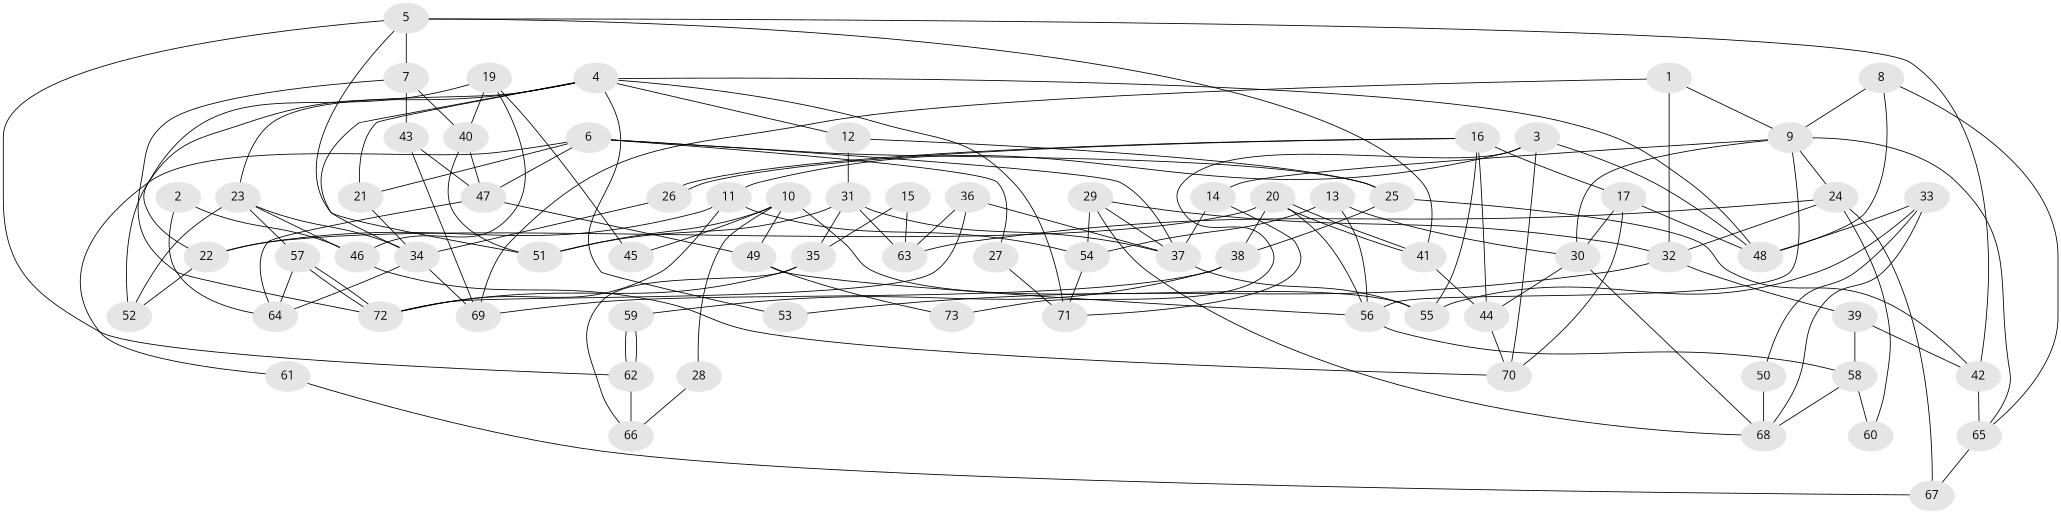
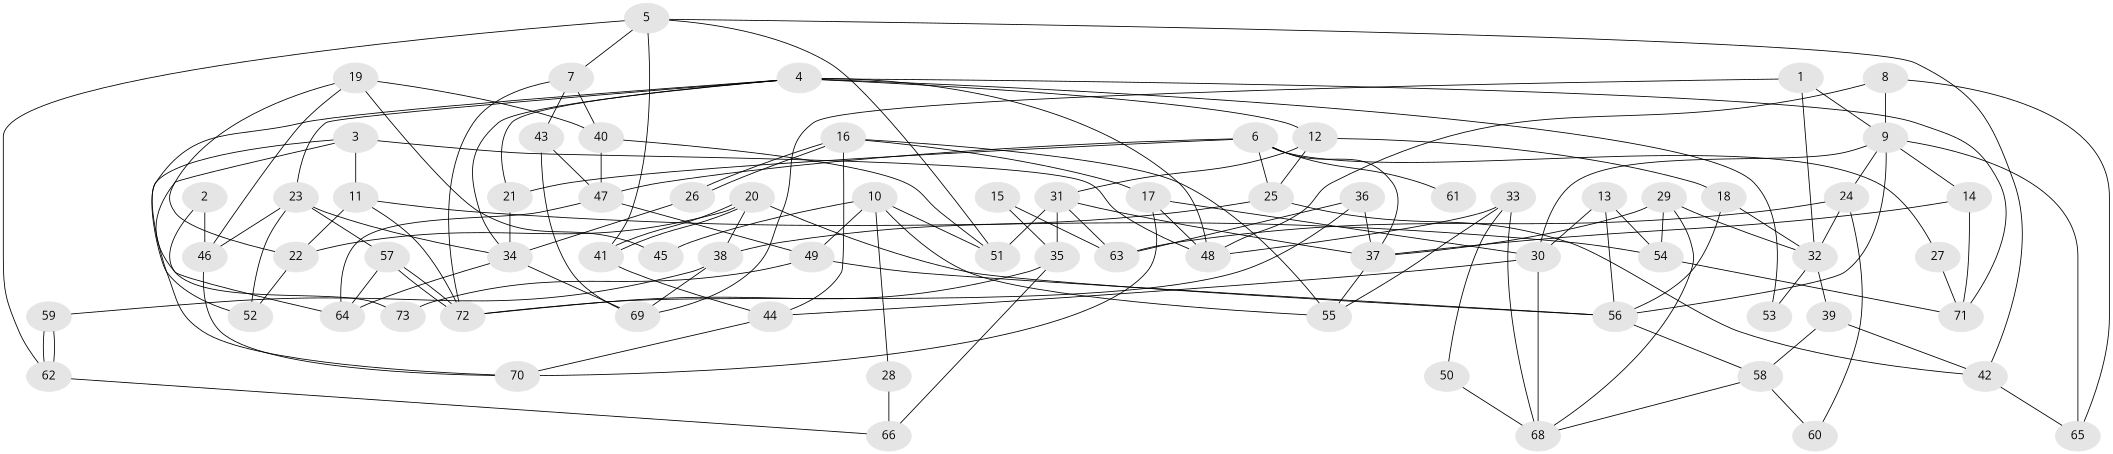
none -> (1724, 197)
(1932, 496) -> none
